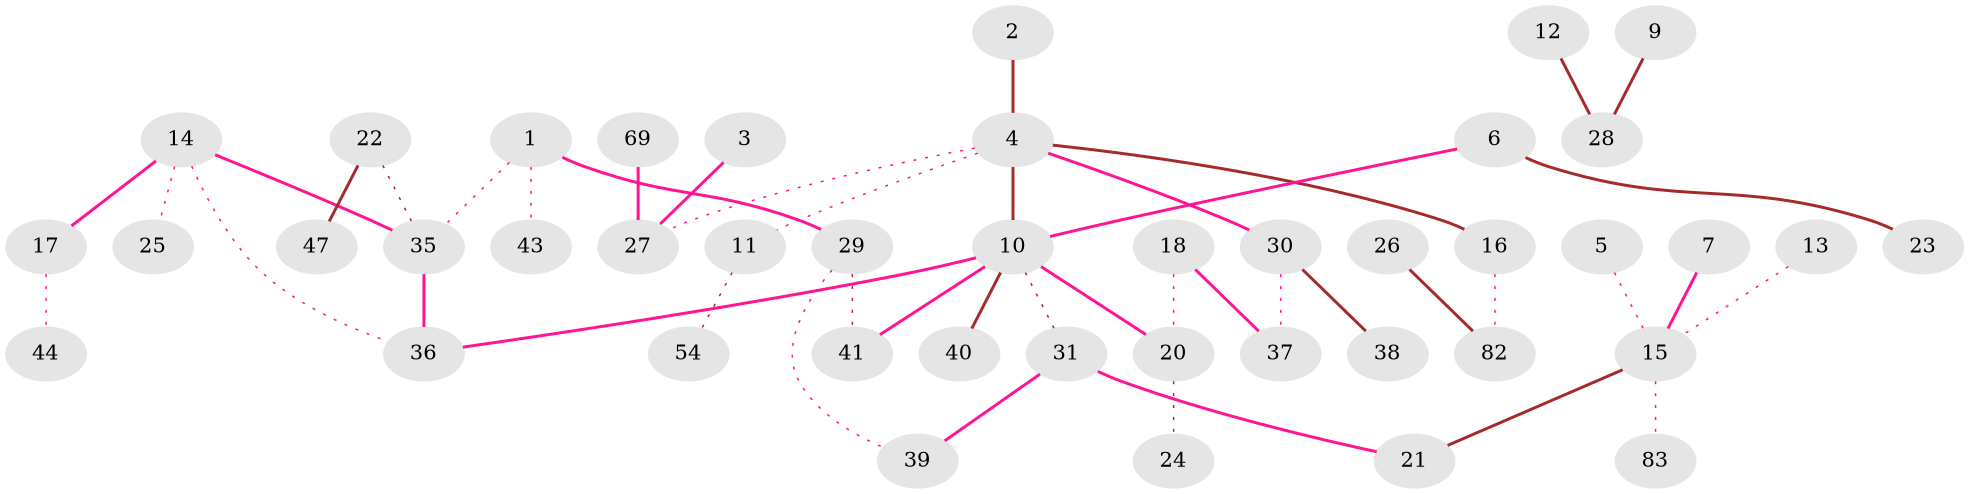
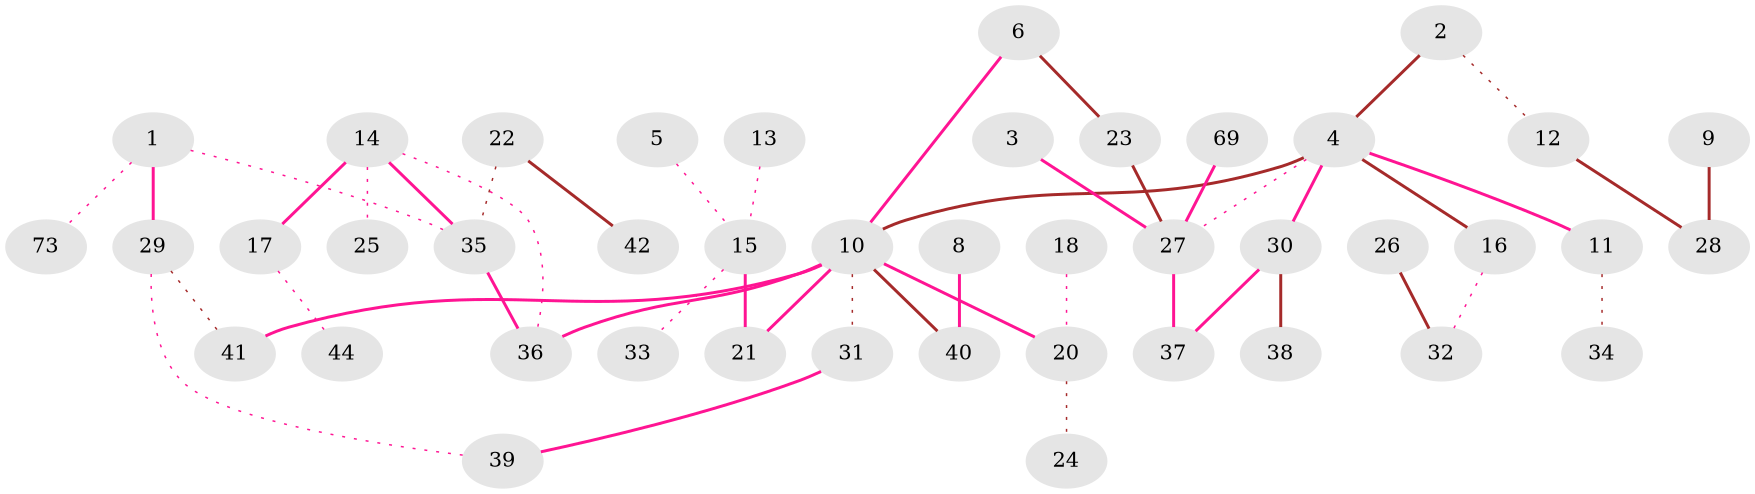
none -> (1495, 86)
(876, 190) -> (1471, 190)
none -> (1150, 200)
(317, 247) -> (638, 247)
(531, 247) -> (46, 247)
none -> (959, 247)
(1709, 247) -> none
(1227, 300) -> (1174, 301)
(1281, 301) -> (1227, 300)
(689, 354) -> (1602, 354)
(1495, 354) -> (1441, 354)
(1535, 408) -> (745, 301)
(1236, 417) -> (799, 300)
(1656, 461) -> (638, 354)
